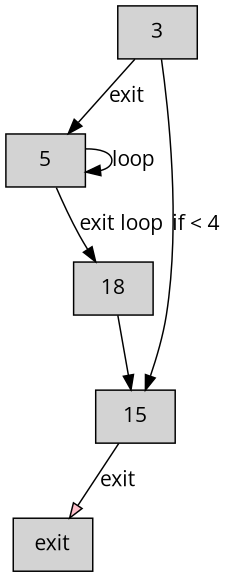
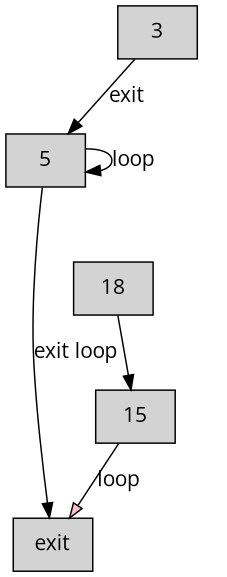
(71, 219) -> (33, 345)
(173, 219) -> none
(119, 481) -> (119, 481)
